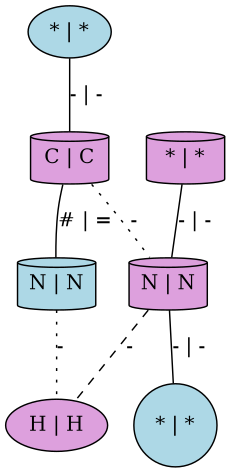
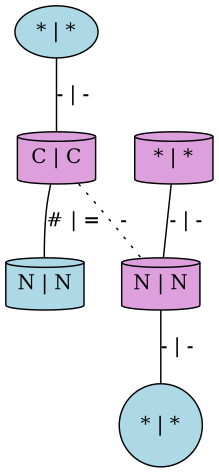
(57, 425) -> none
